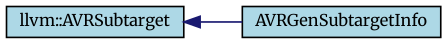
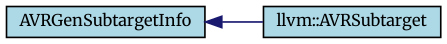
(221, 22) -> (243, 22)
